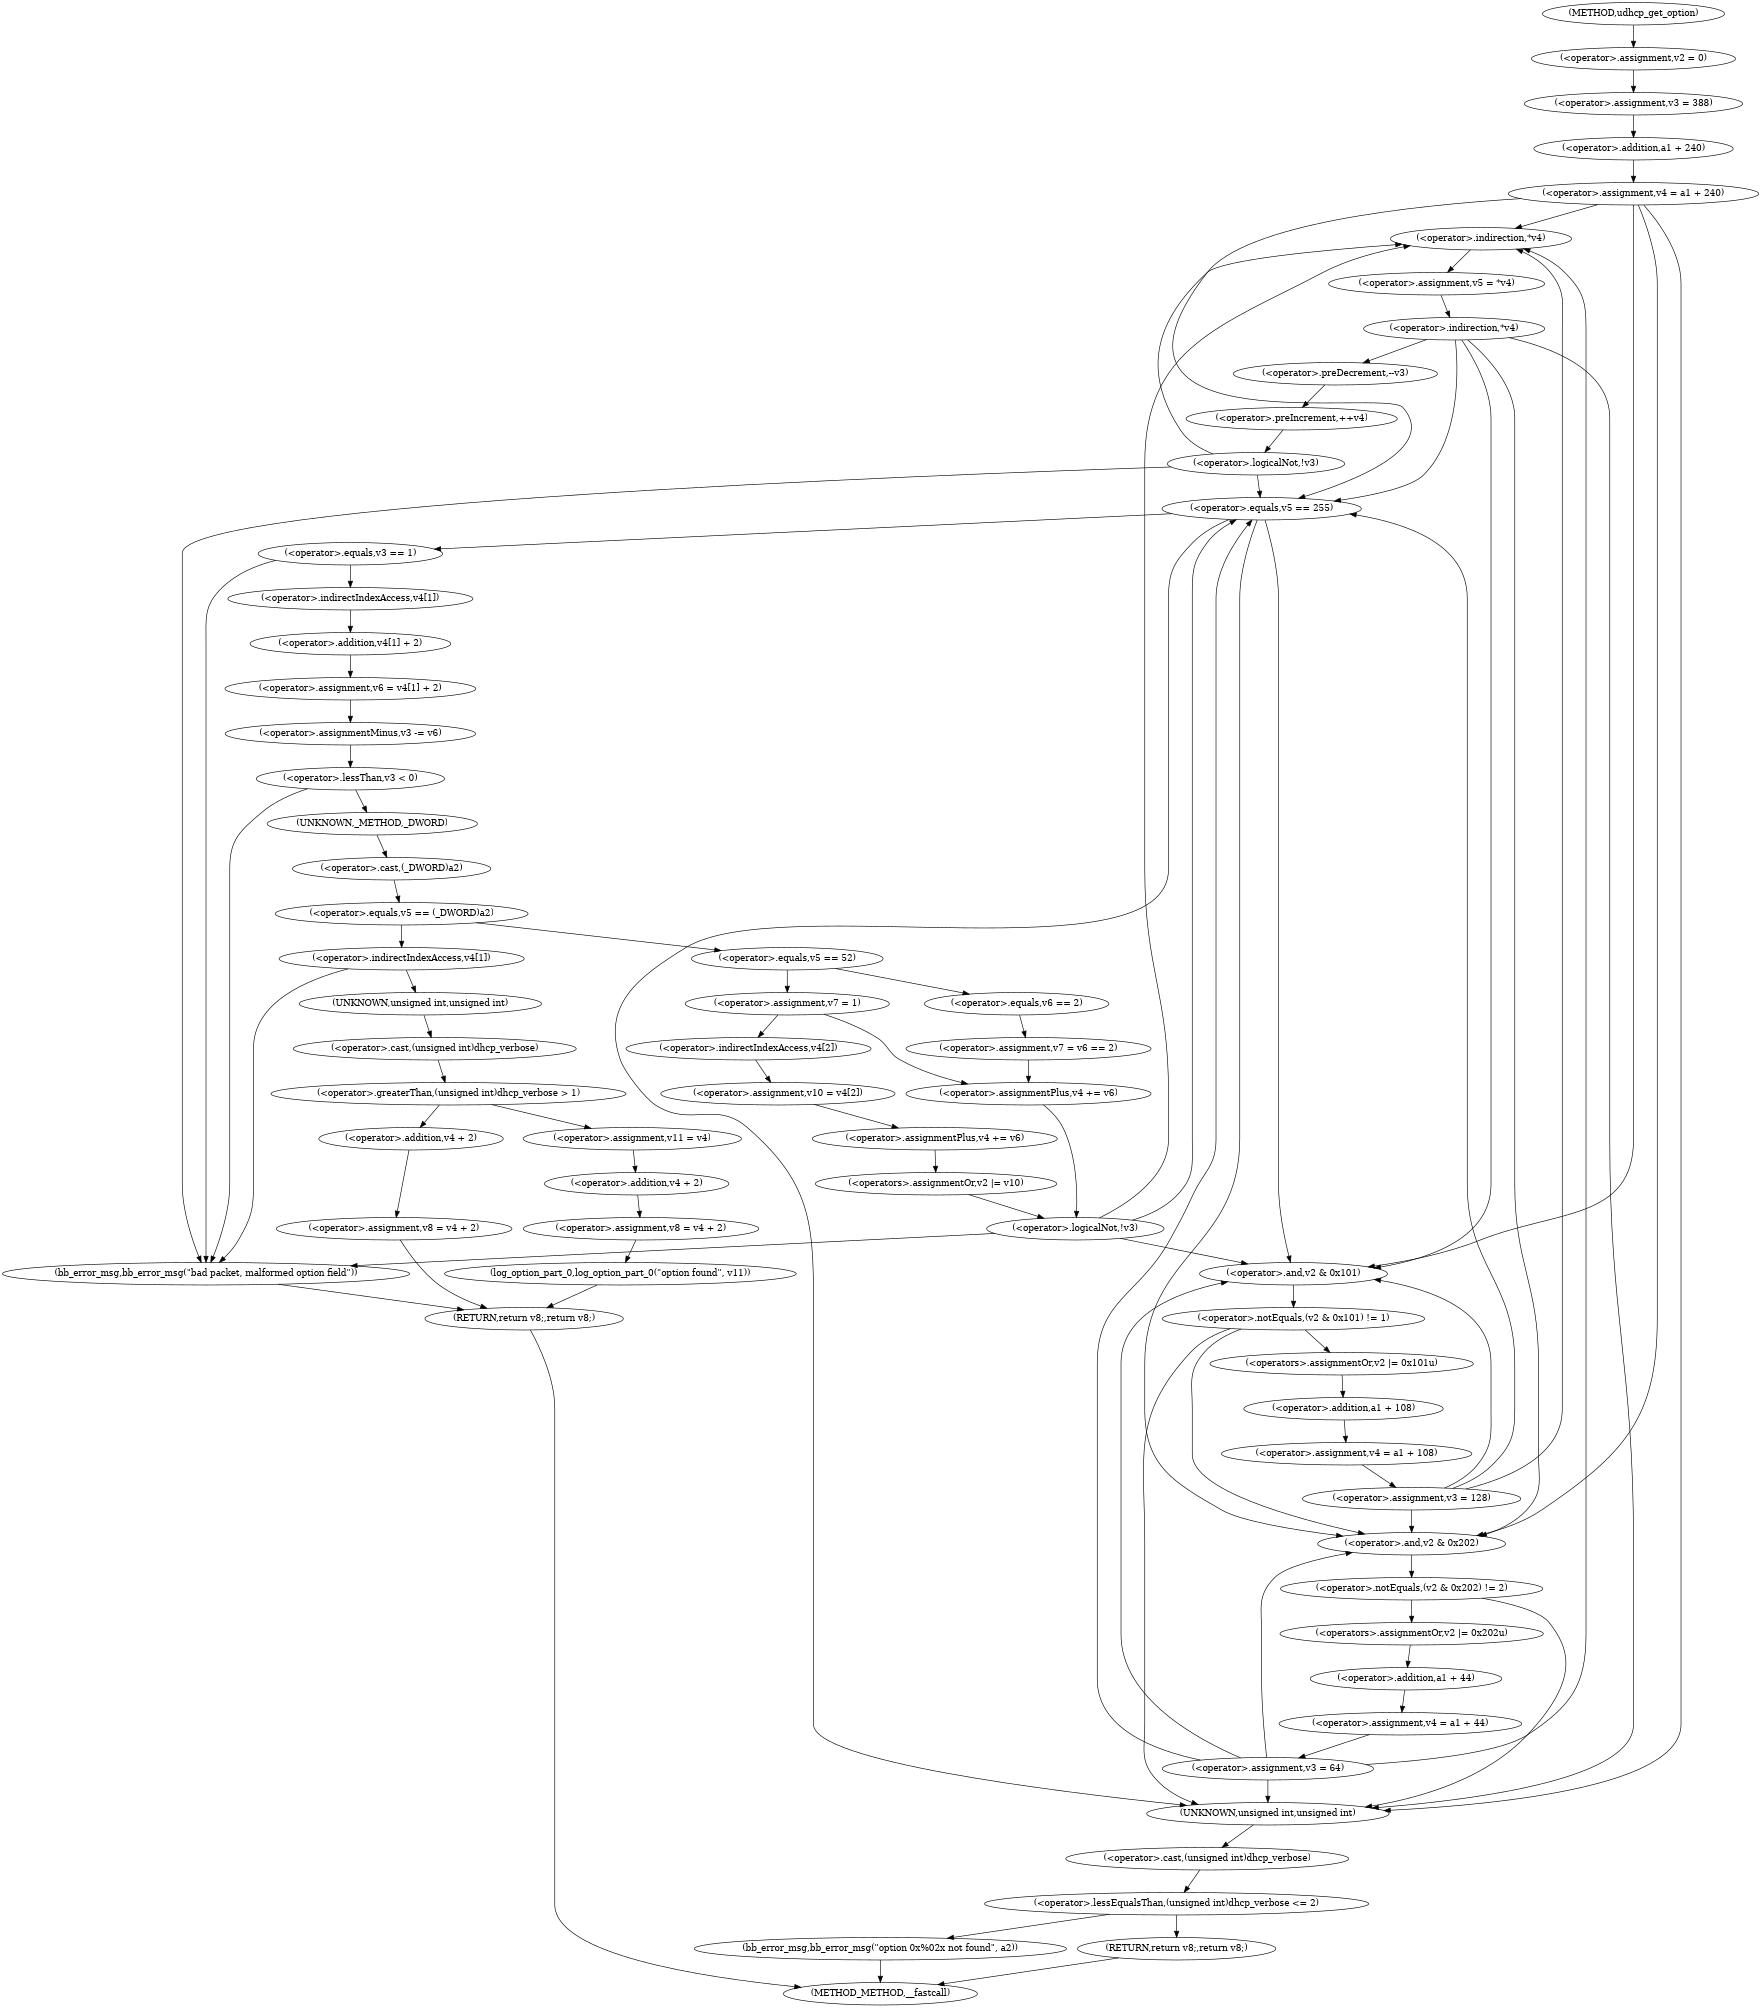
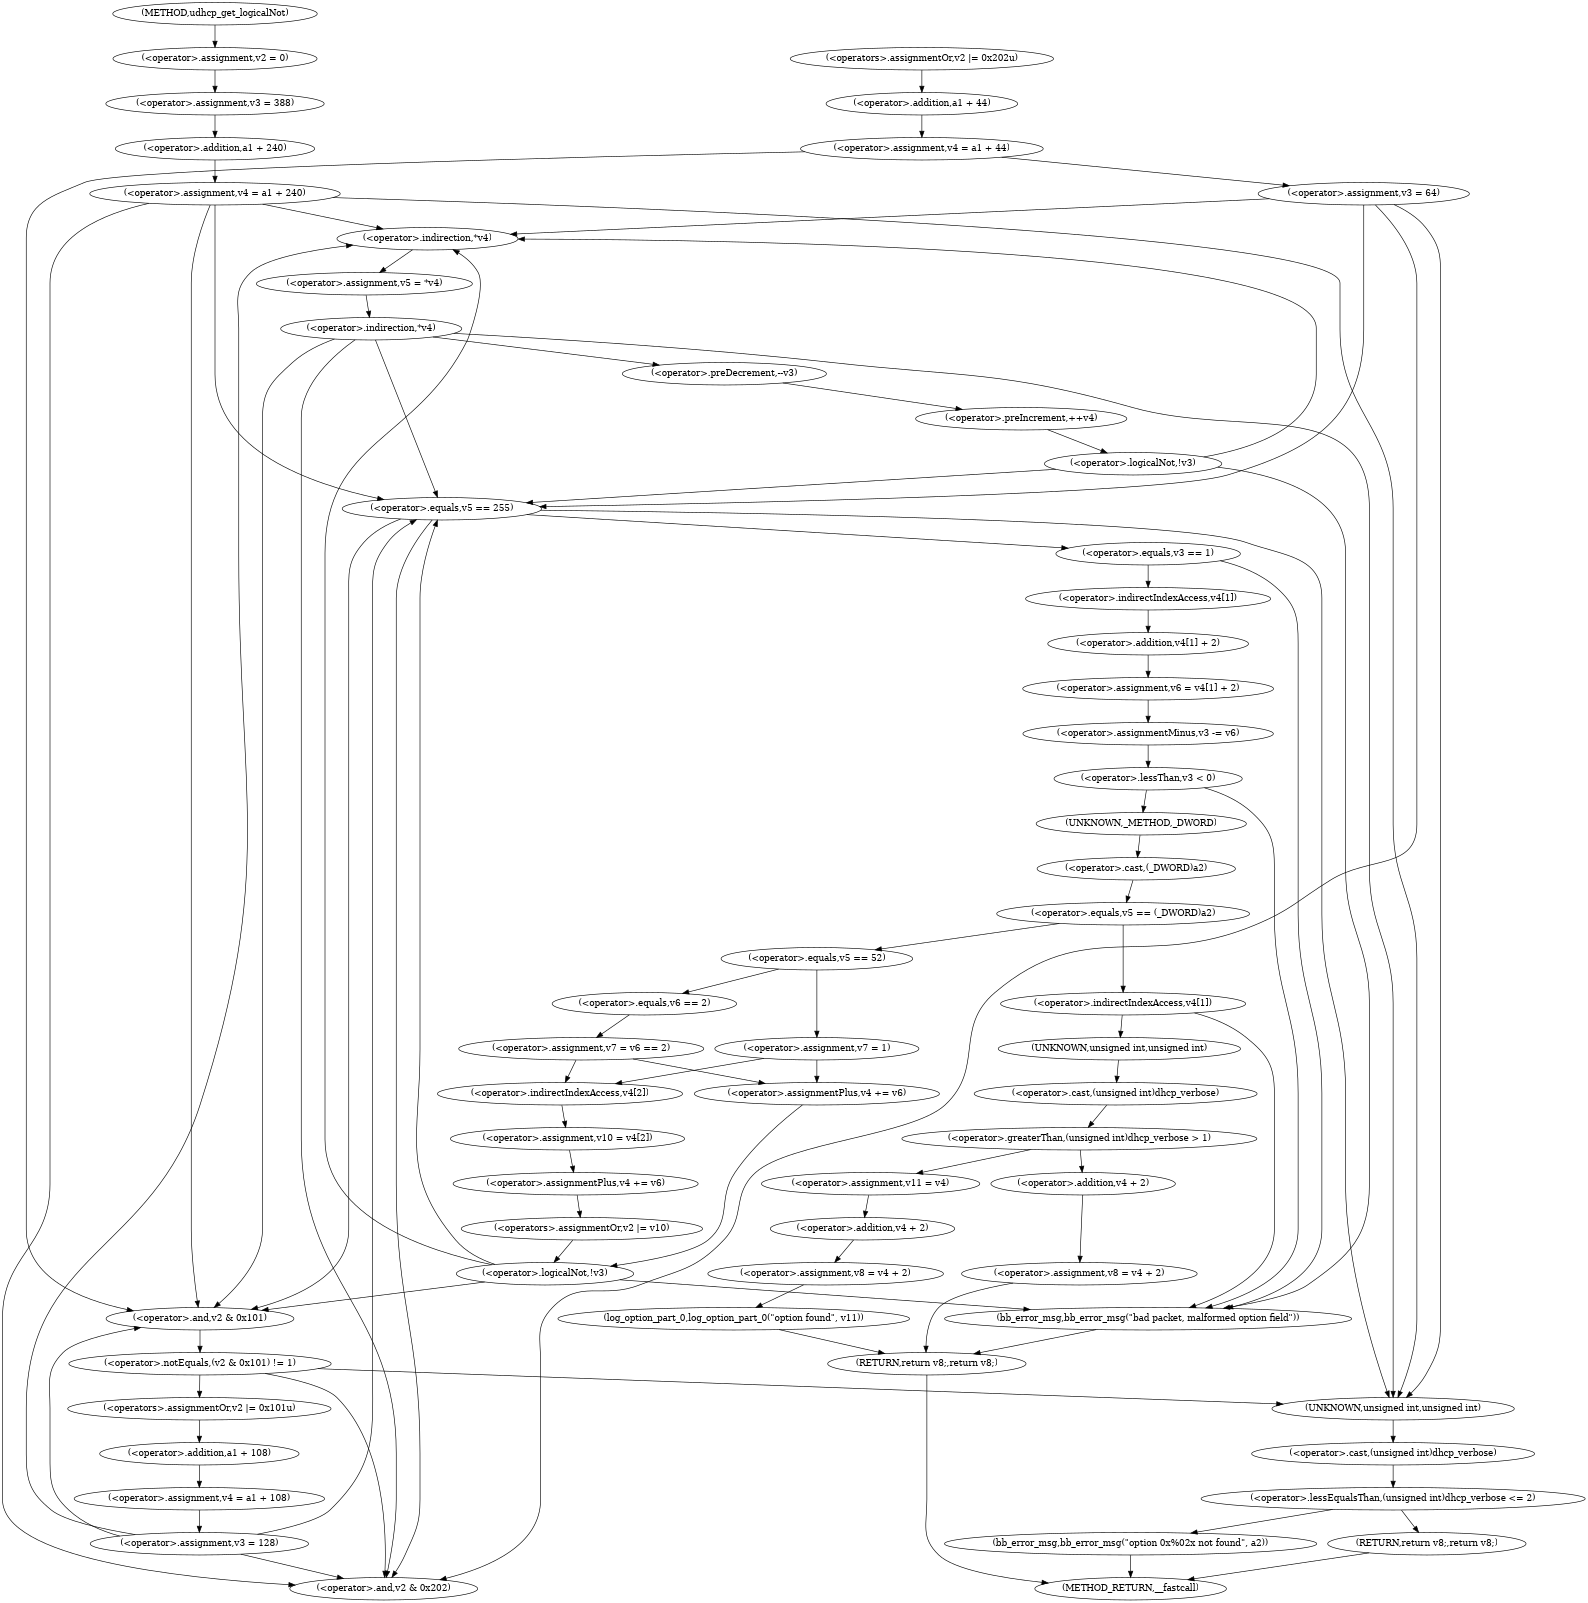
(1634, 14) -> (215, 14)
none -> (572, 1068)
(1121, 1520) -> (26, 399)
(1412, 1589) -> none
(880, 1994) -> (1131, 1589)
